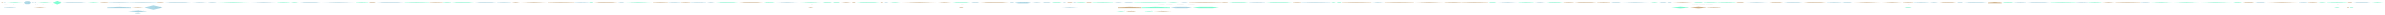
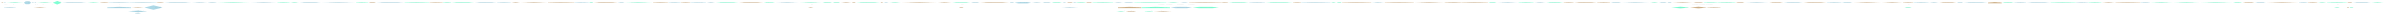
(1698, 3) -> (1698, 3)
